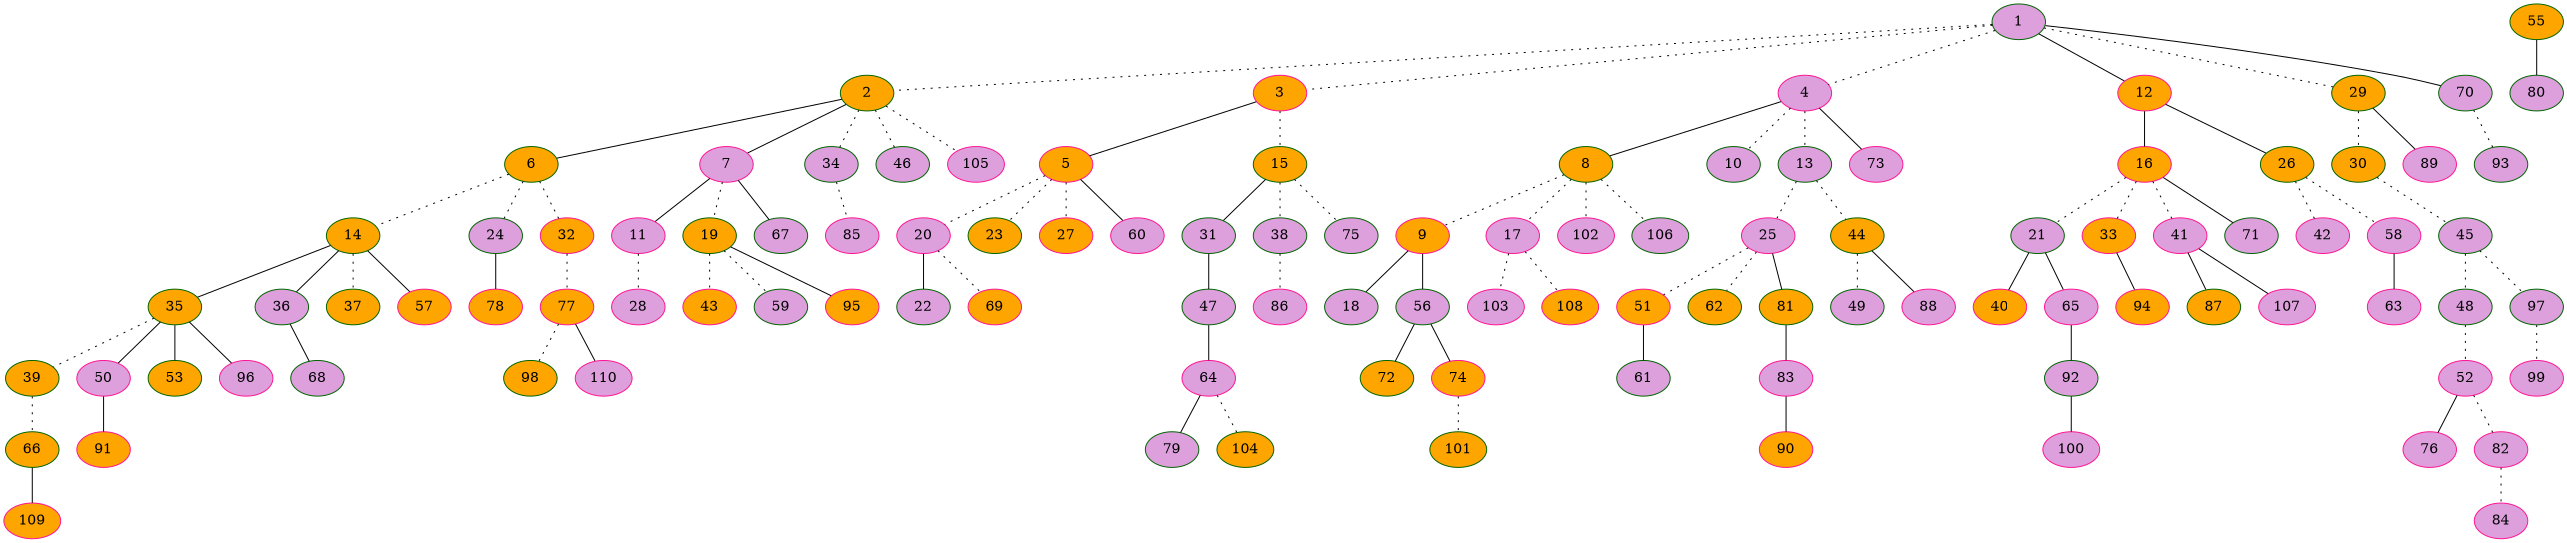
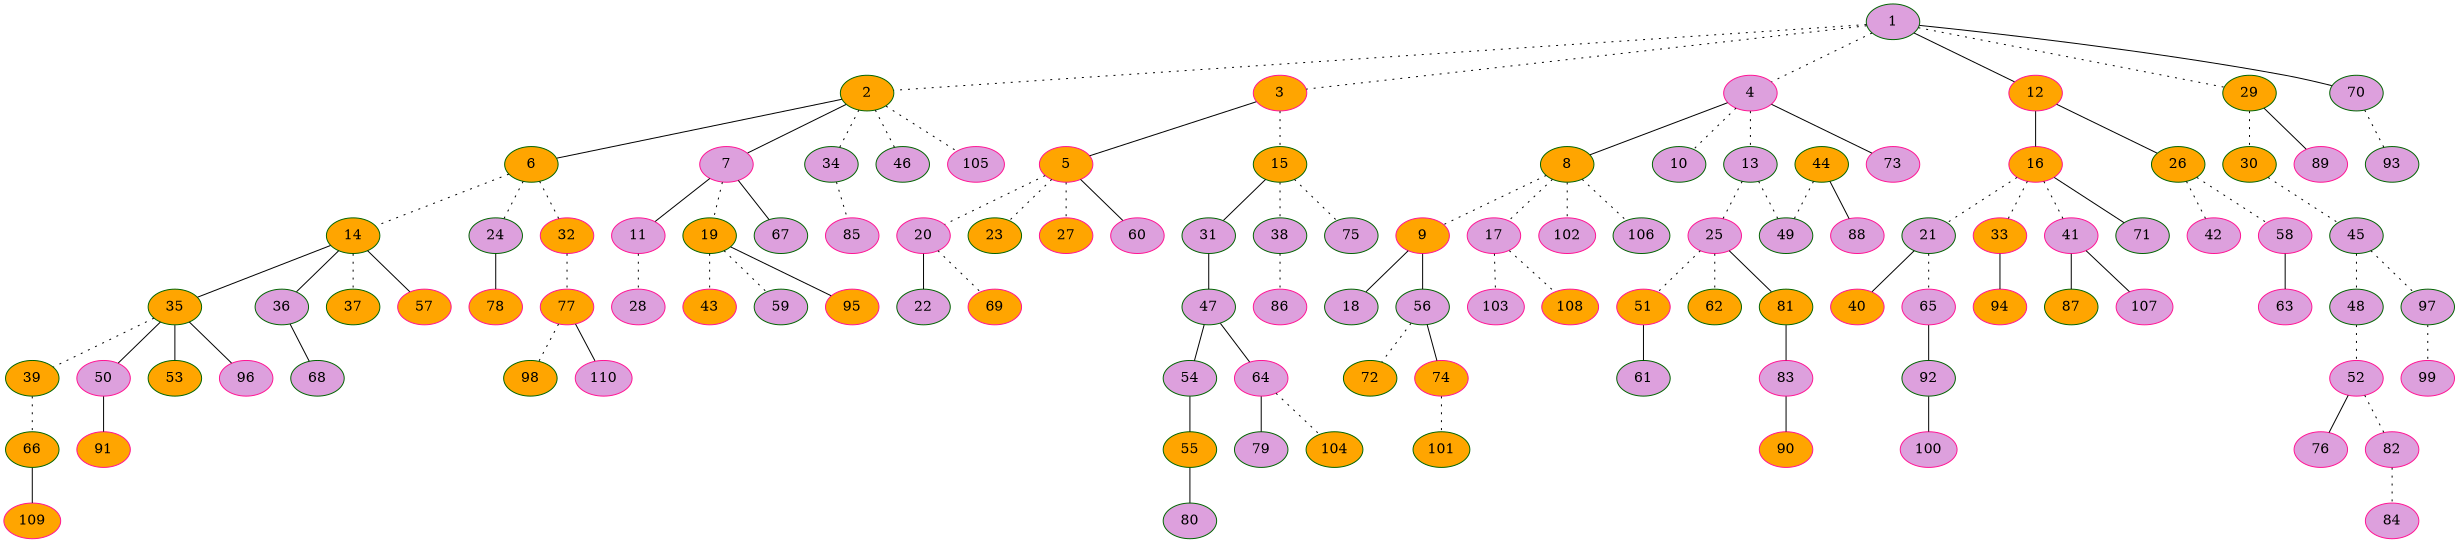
(1831, 200) -> (1768, 200)
(2054, 271) -> (1929, 271)
(1405, 343) -> (1396, 343)
none -> (1190, 378)
